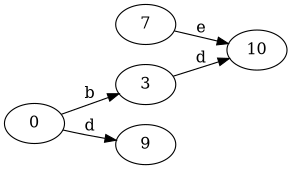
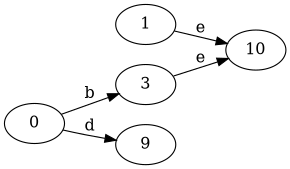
(146, 24) -> (146, 24)
(201, 58) -> (201, 58)
